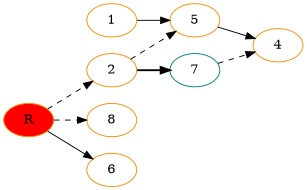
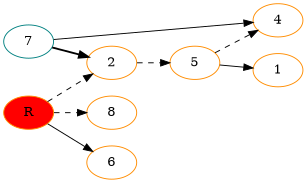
(149, 20) -> (232, 66)
(232, 31) -> (232, 44)
(232, 59) -> (149, 31)
(149, 70) -> (66, 51)
